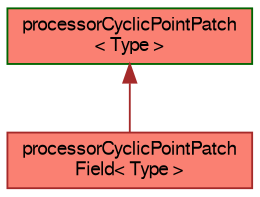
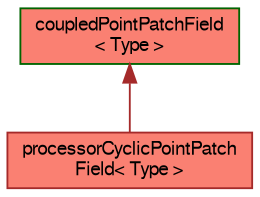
(130, 36) -> (130, 36)
